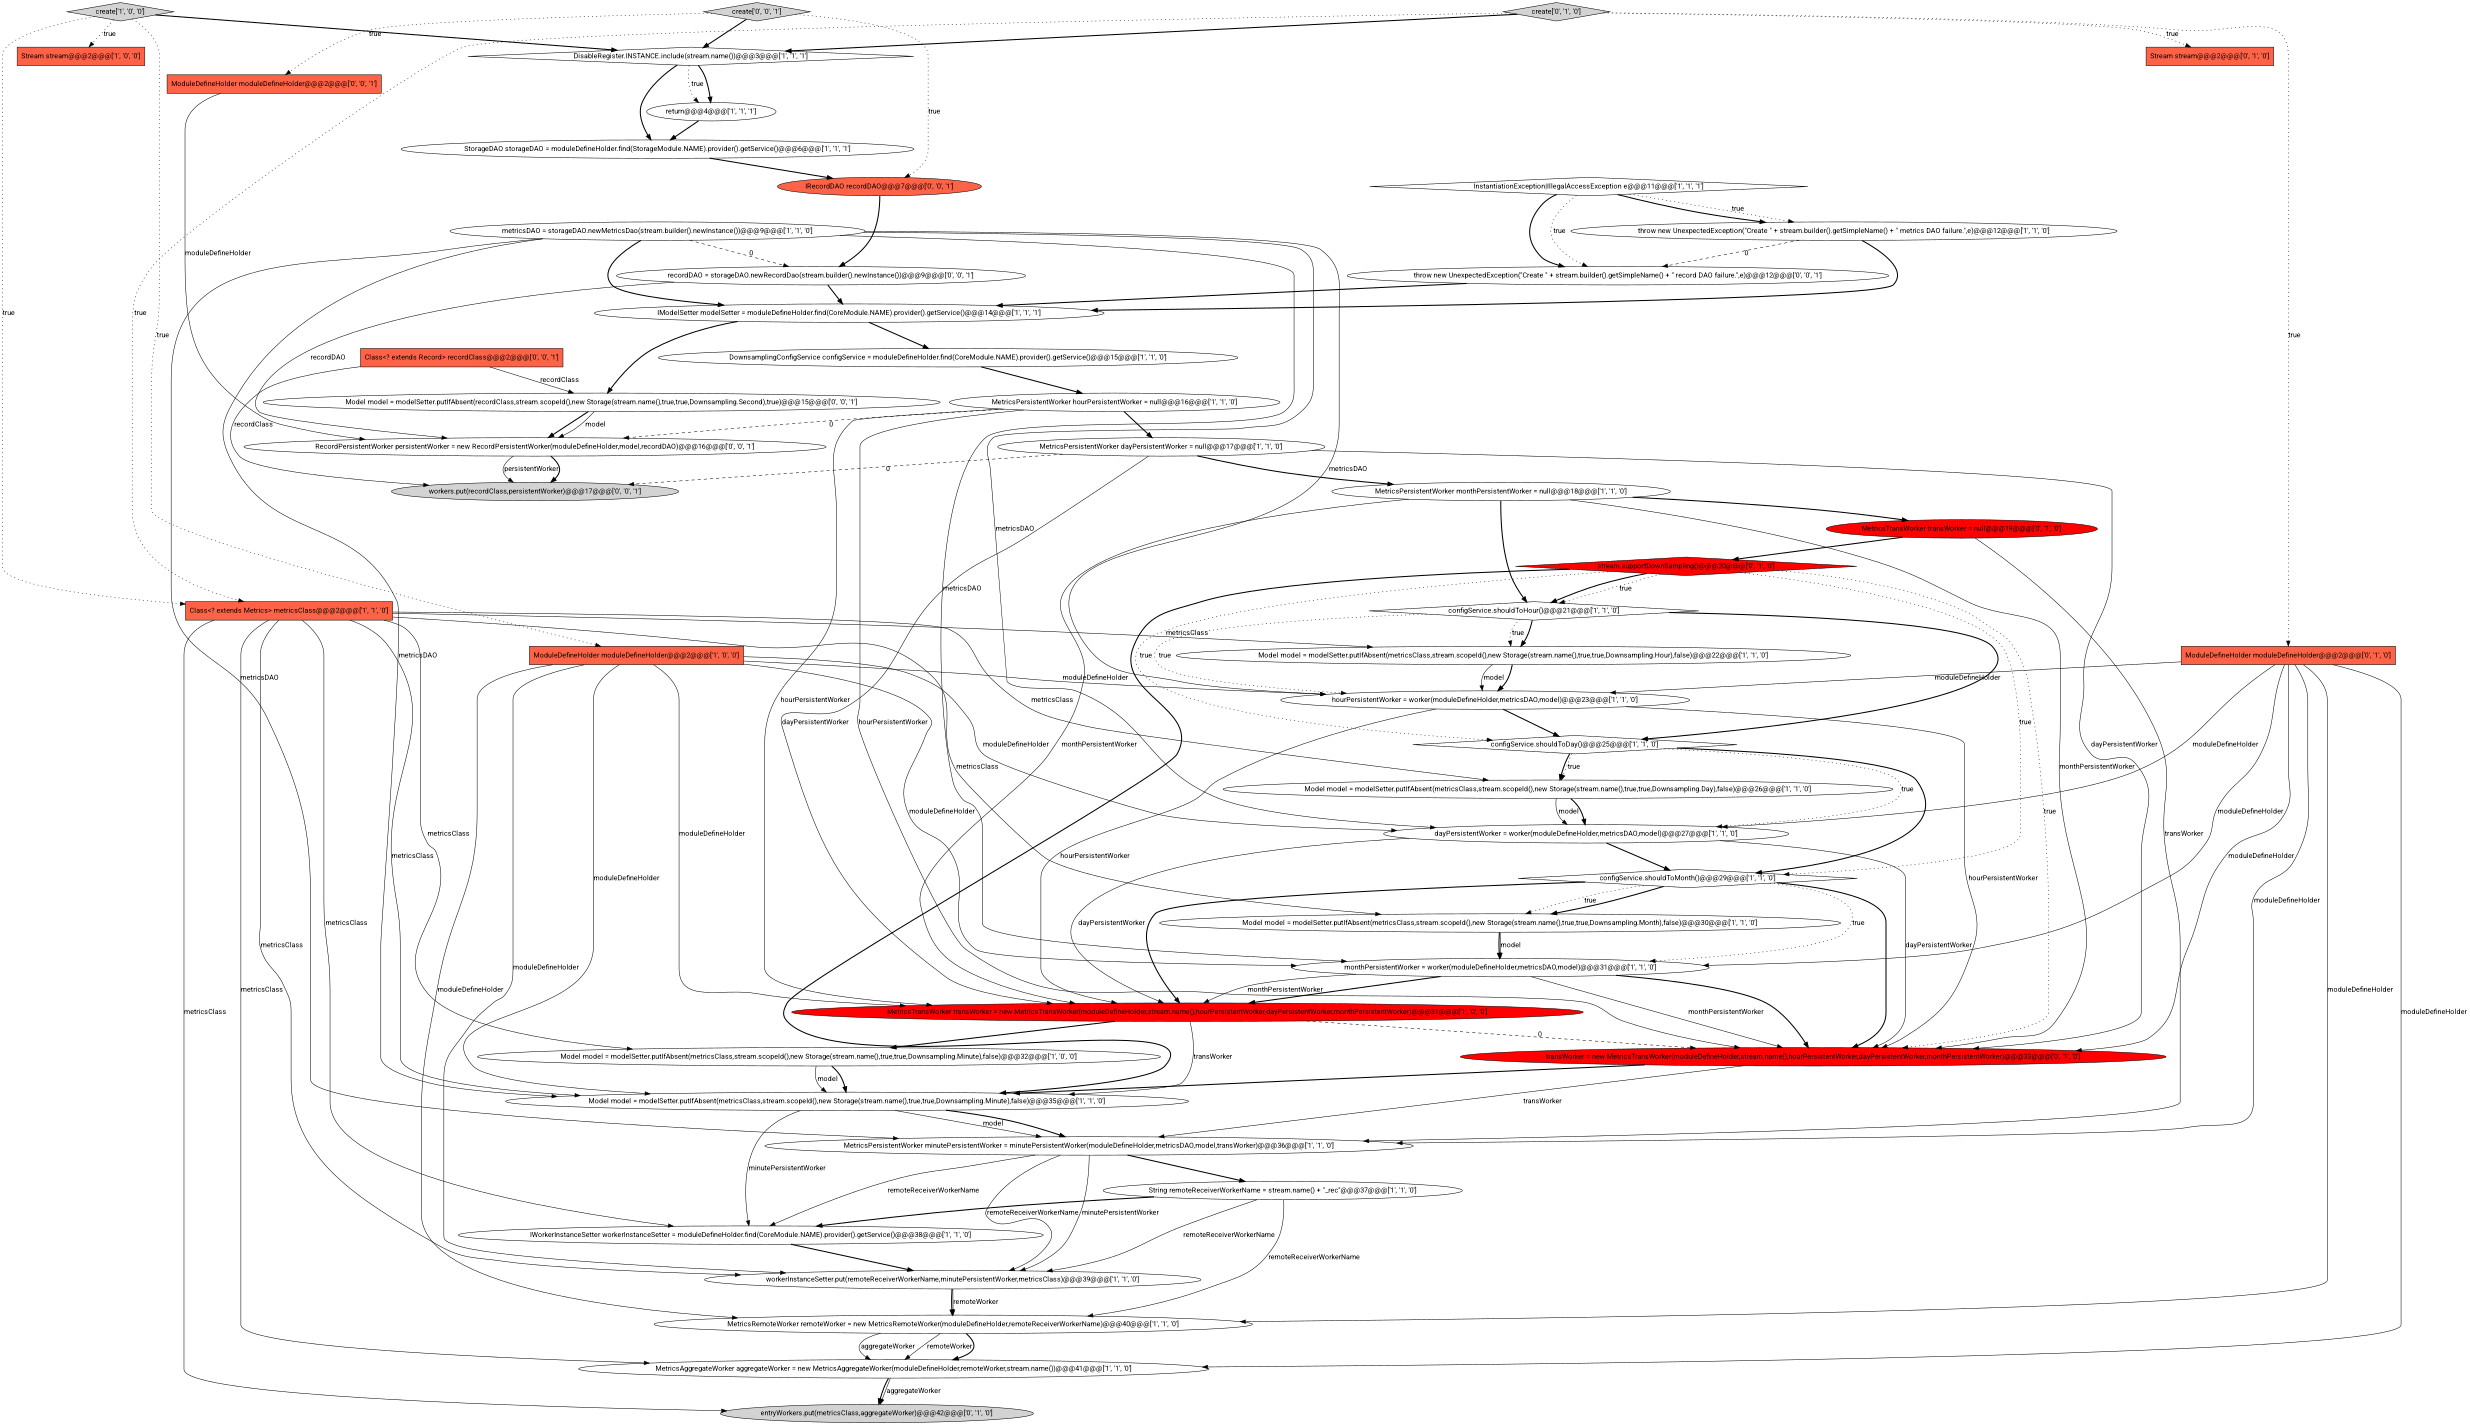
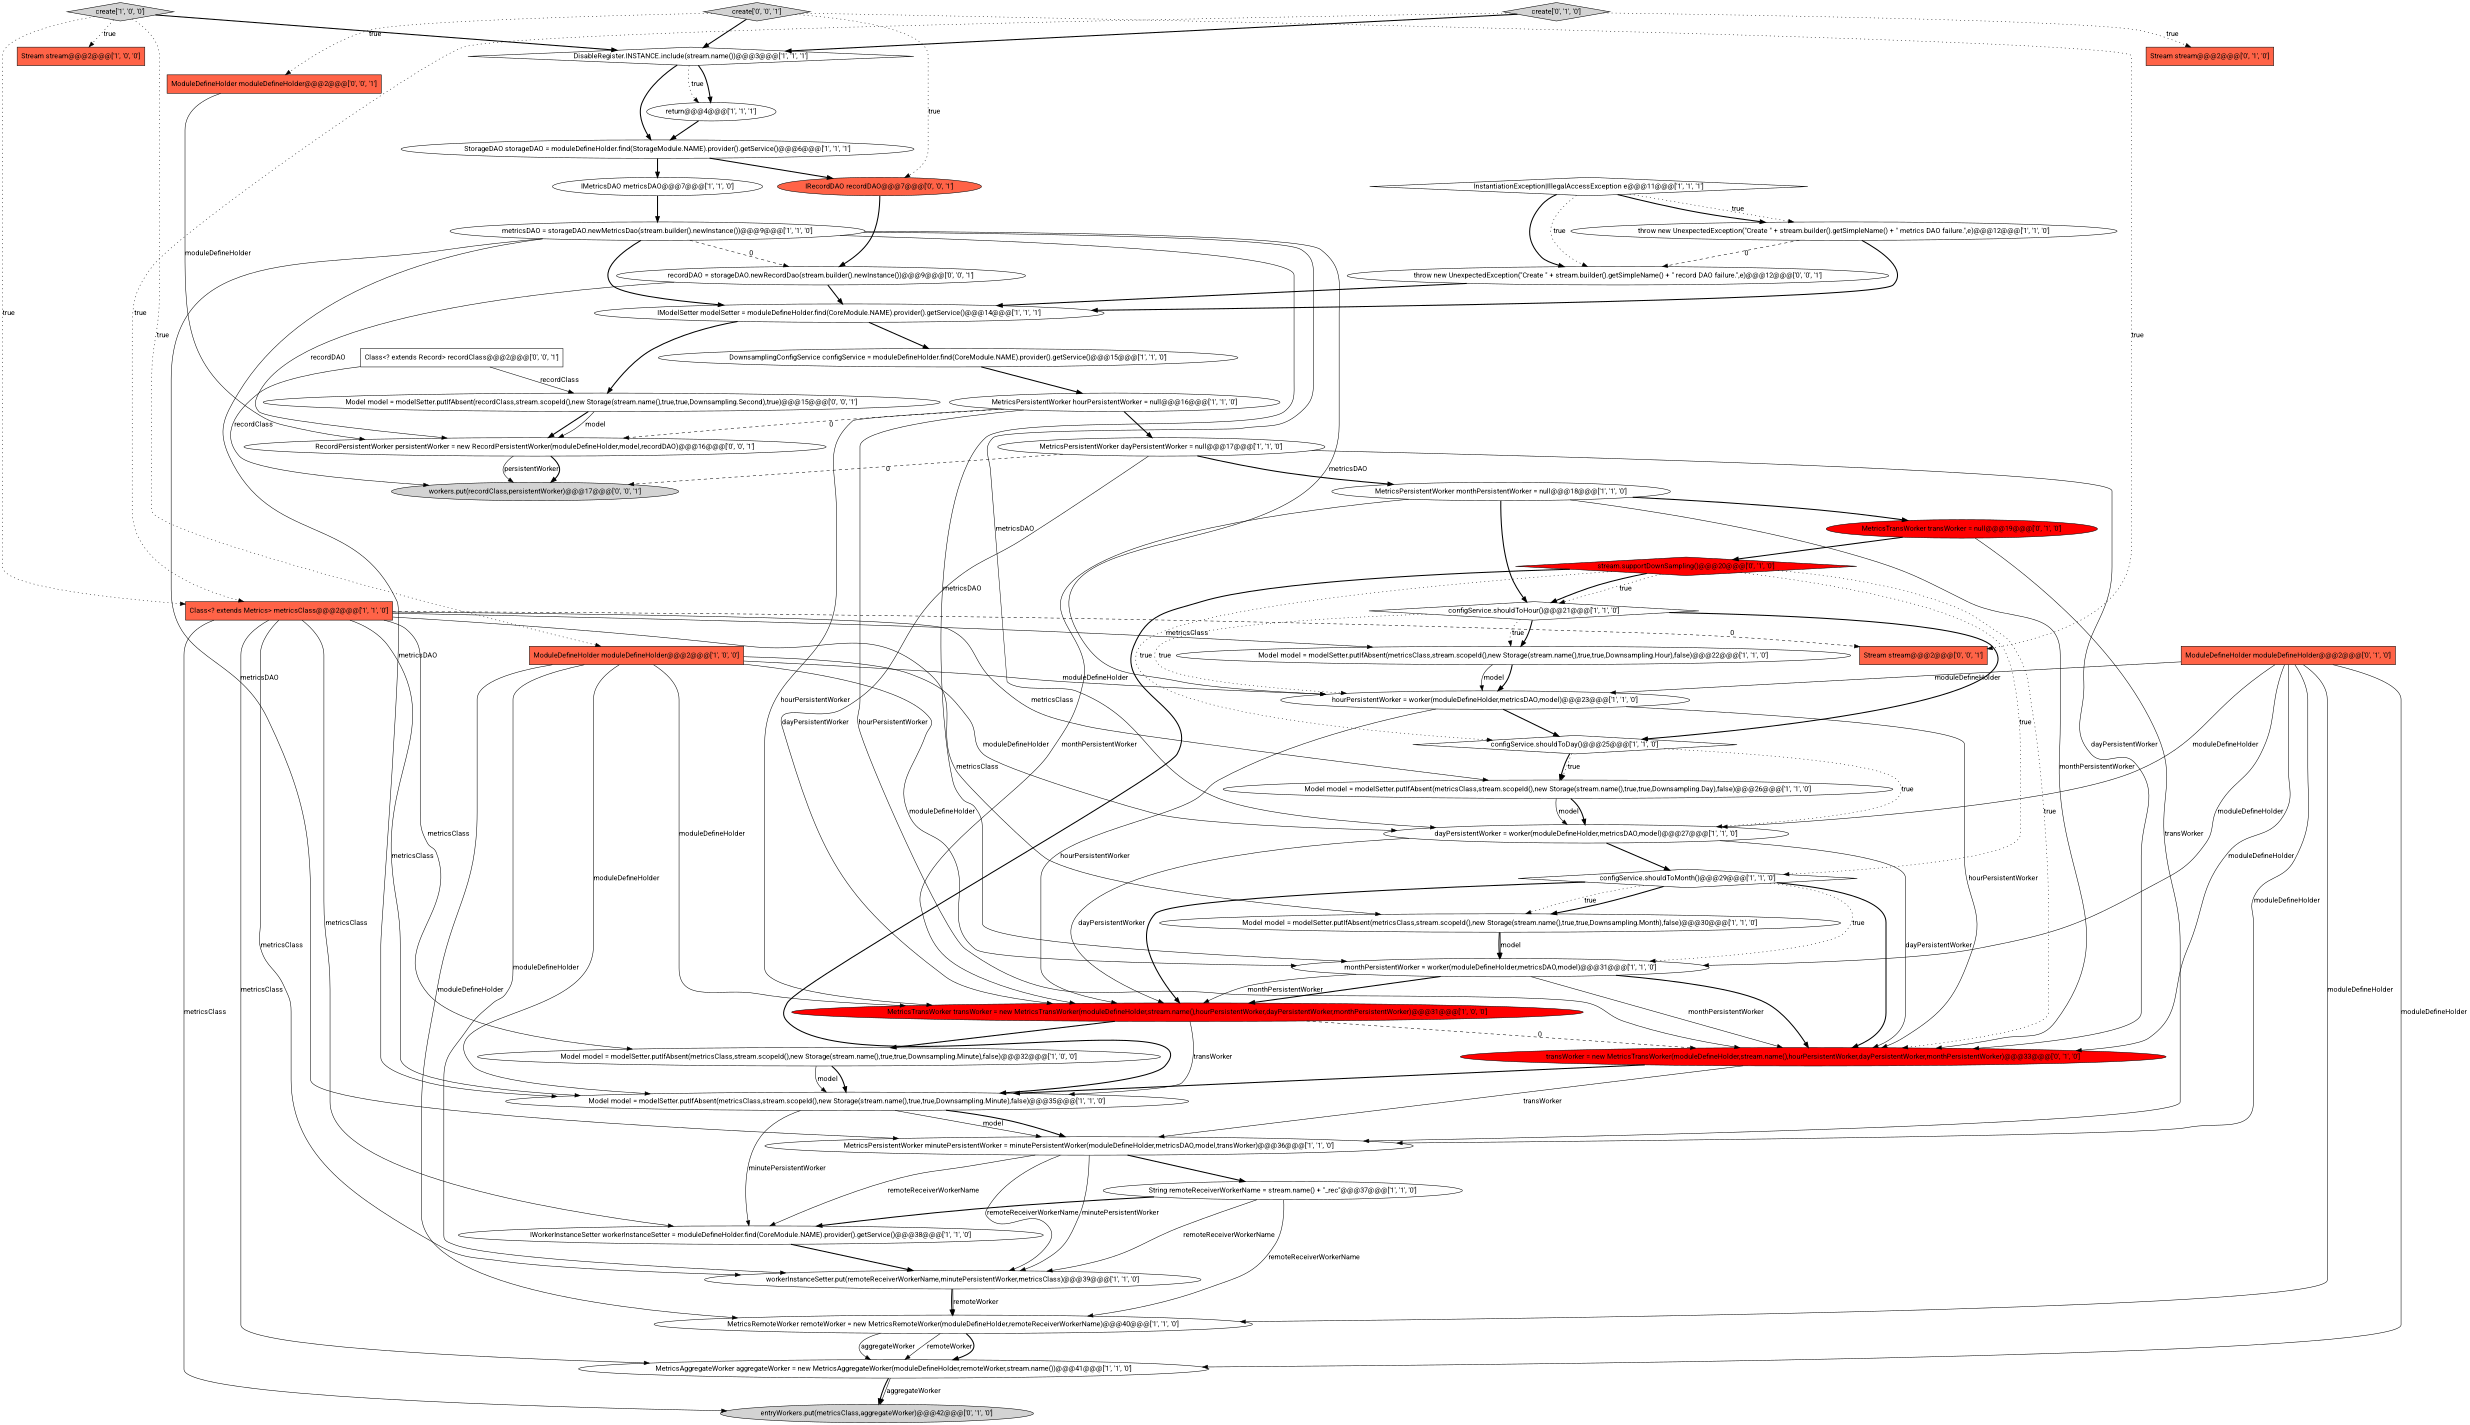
(2247, 27) -> none
none -> (658, 187)
(462, 358) -> (462, 358)
none -> (1923, 655)
(1904, 773) -> none
